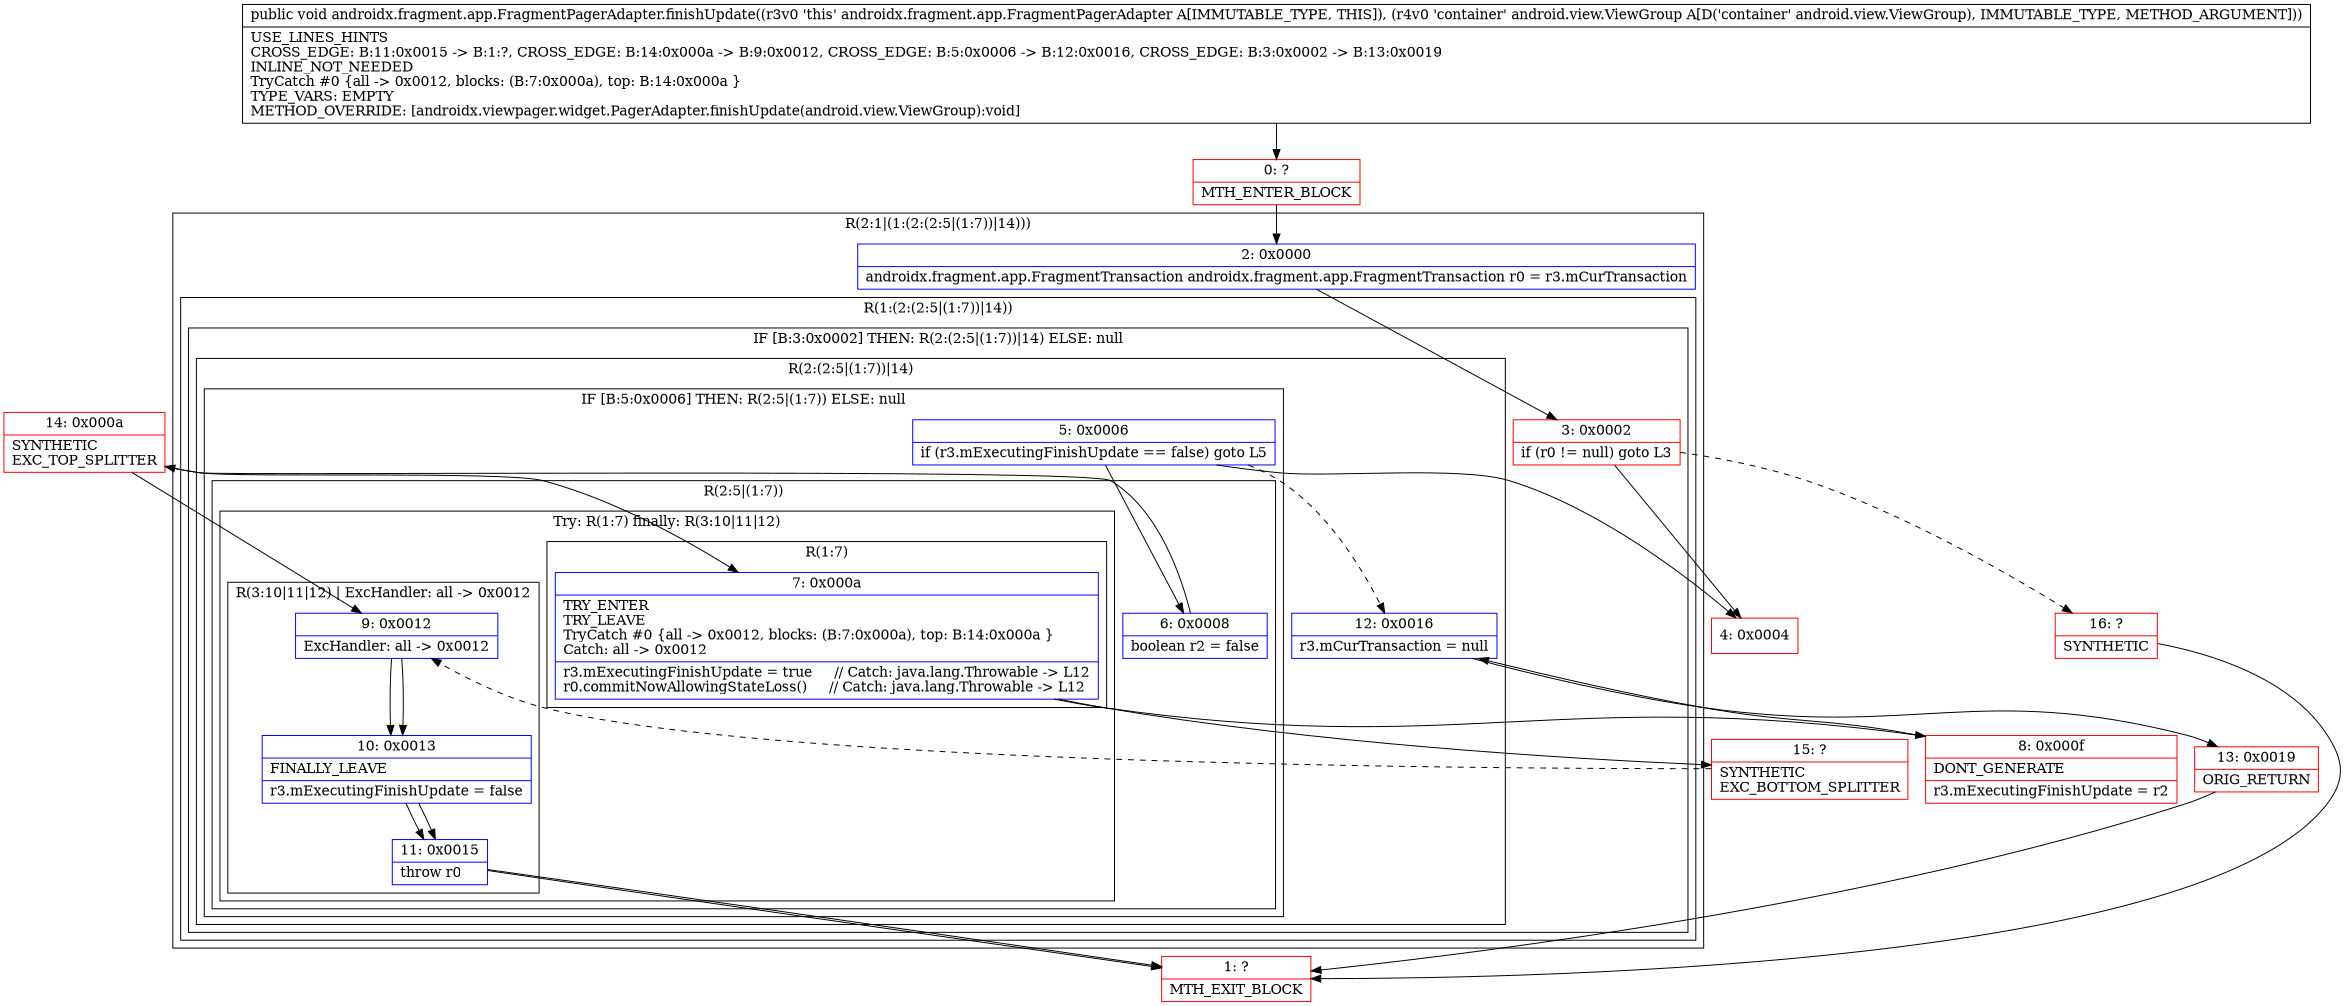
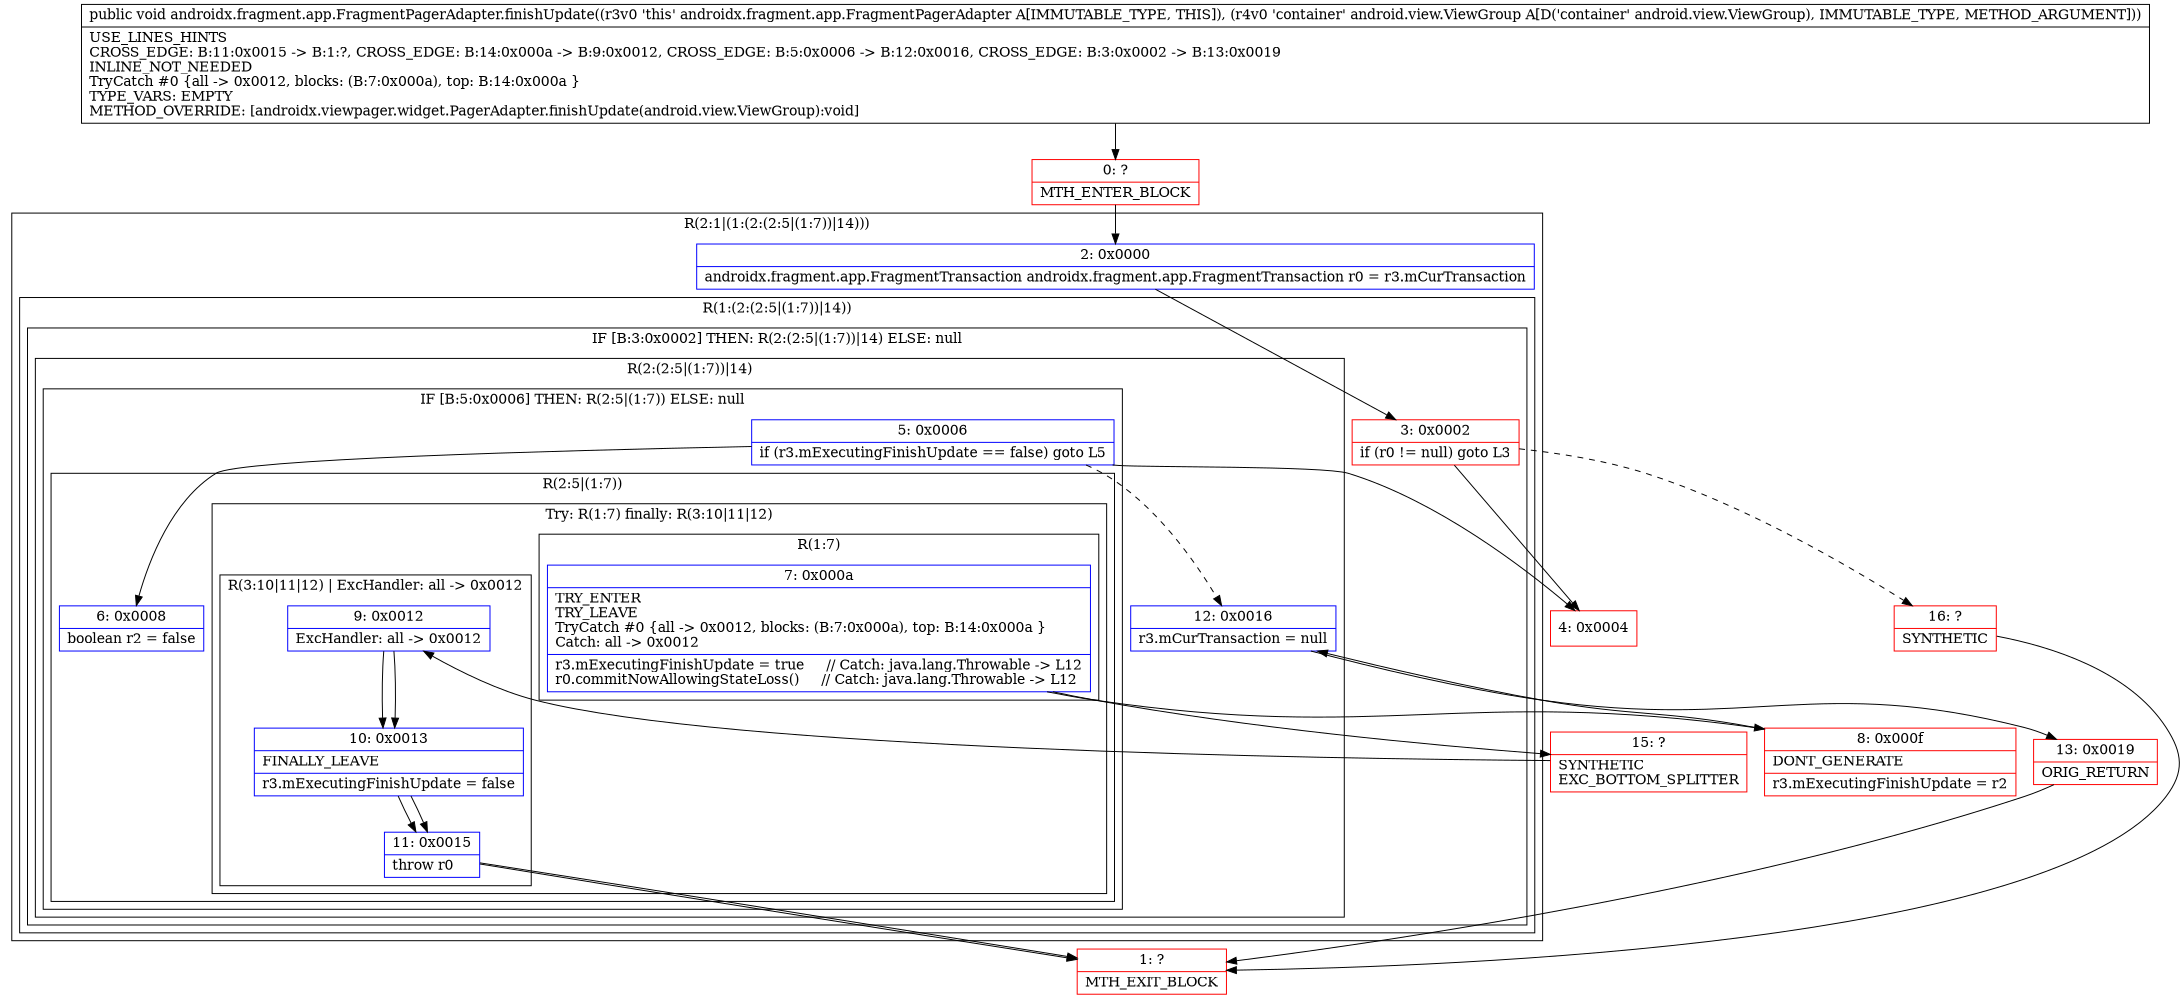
(84, 442) -> none
(1070, 757) -> (985, 746)
